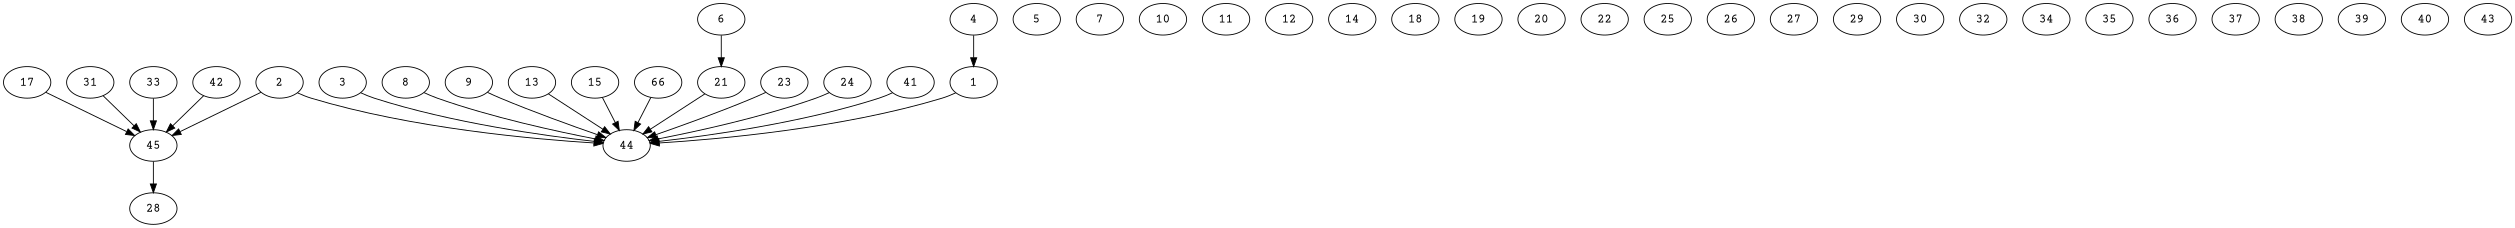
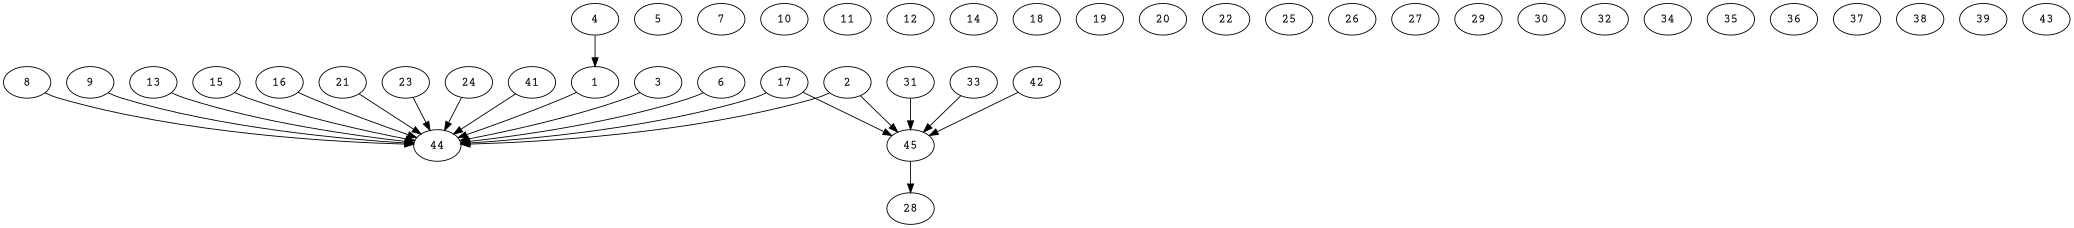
(2425, 19) -> none
(721, 47) -> (588, 123)
(658, 82) -> (280, 82)
none -> (620, 127)
